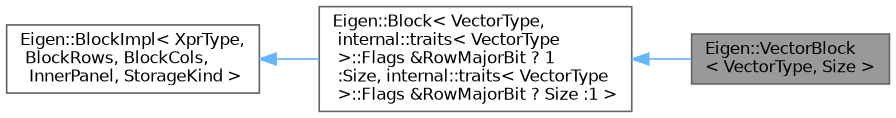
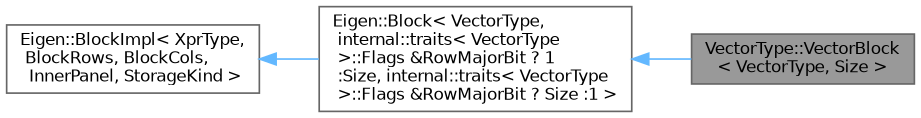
(791, 59) -> (803, 59)
